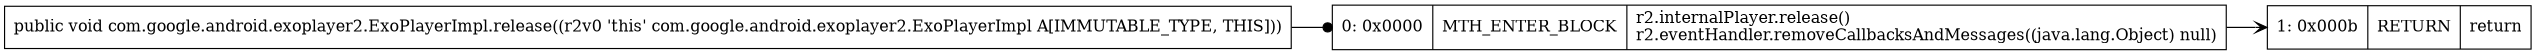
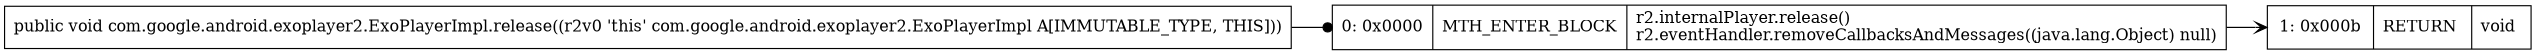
(2496, 27) -> (2499, 27)
